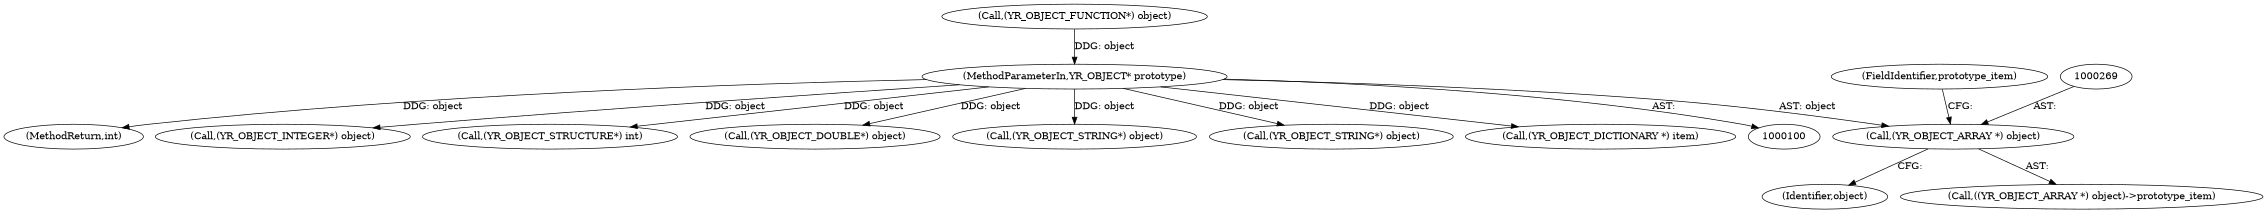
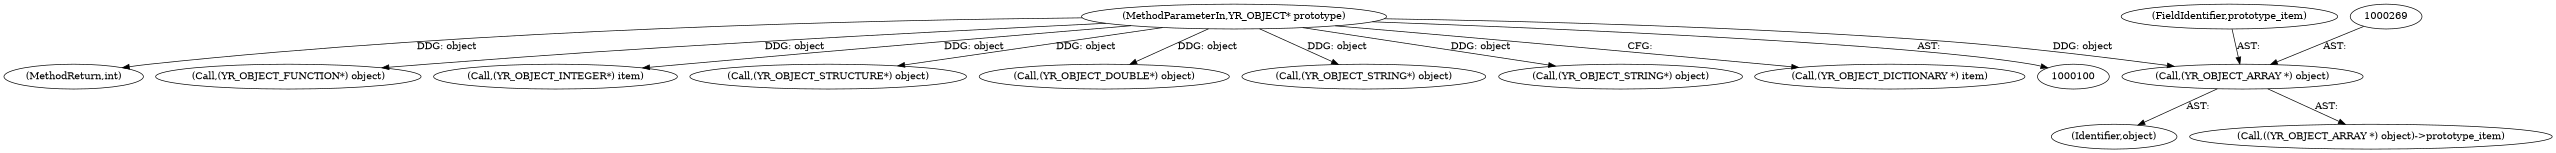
(1075, 43) -> (747, 42)
(1399, 107) -> (1642, 47)
(1808, 107) -> (2083, 47)
(1962, 107) -> (2250, 47)
(283, 137) -> (555, 77)
(550, 137) -> (828, 77)
(1912, 167) -> (2200, 107)
